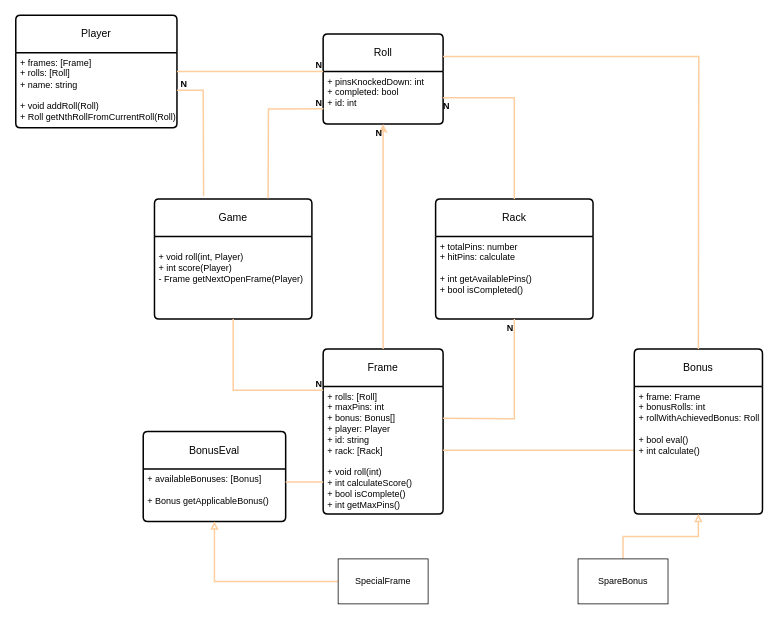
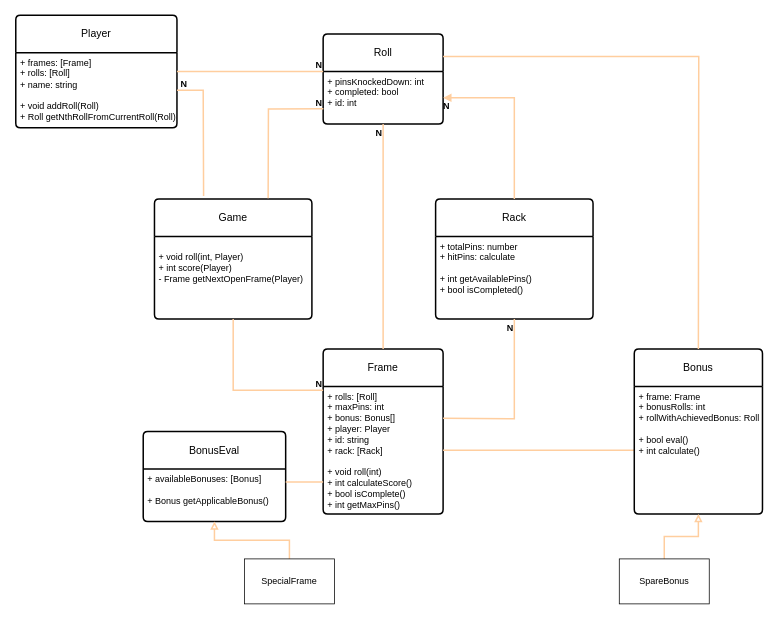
(448, 98) -> (452, 98)
(383, 132) -> (383, 130)
(383, 582) -> (289, 582)
(623, 582) -> (664, 582)
